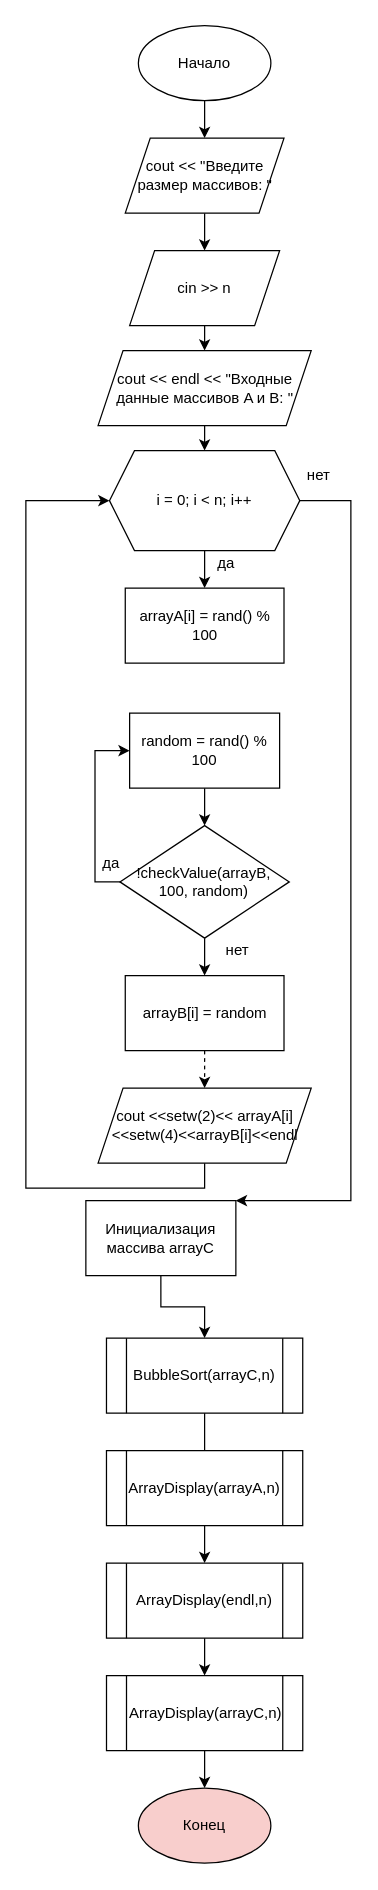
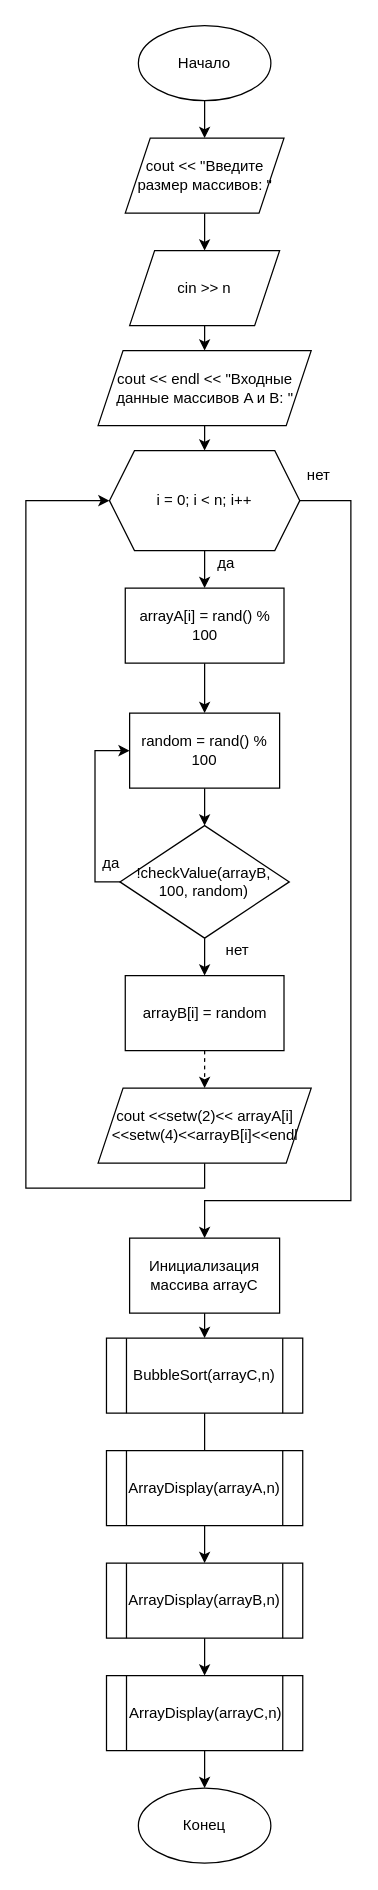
none -> (204, 684)
(161, 1238) -> (204, 1276)
(204, 1601) -> (204, 1601)
(204, 1826) -> (204, 1826)
